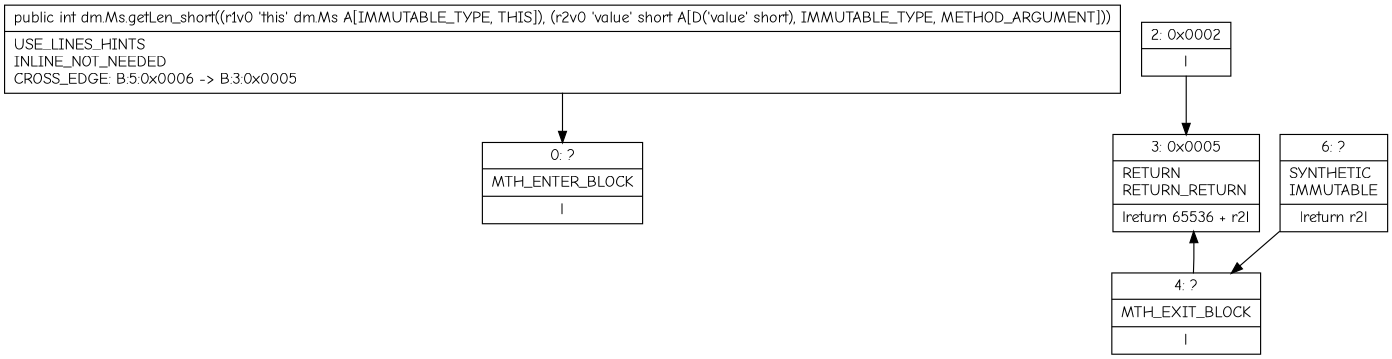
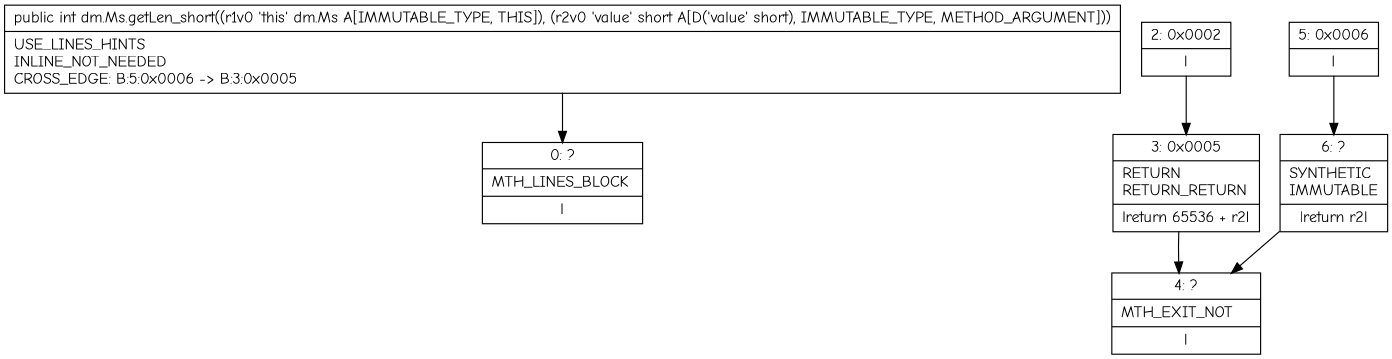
none -> (1334, 49)
(562, 182) -> (560, 182)
(1194, 258) -> (1179, 247)
(1186, 312) -> (1177, 312)
